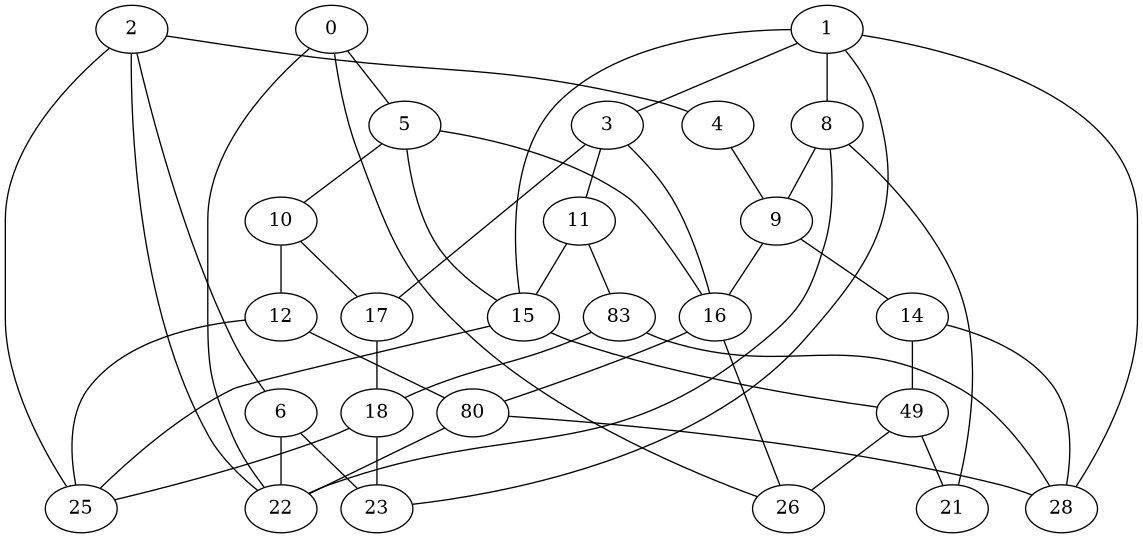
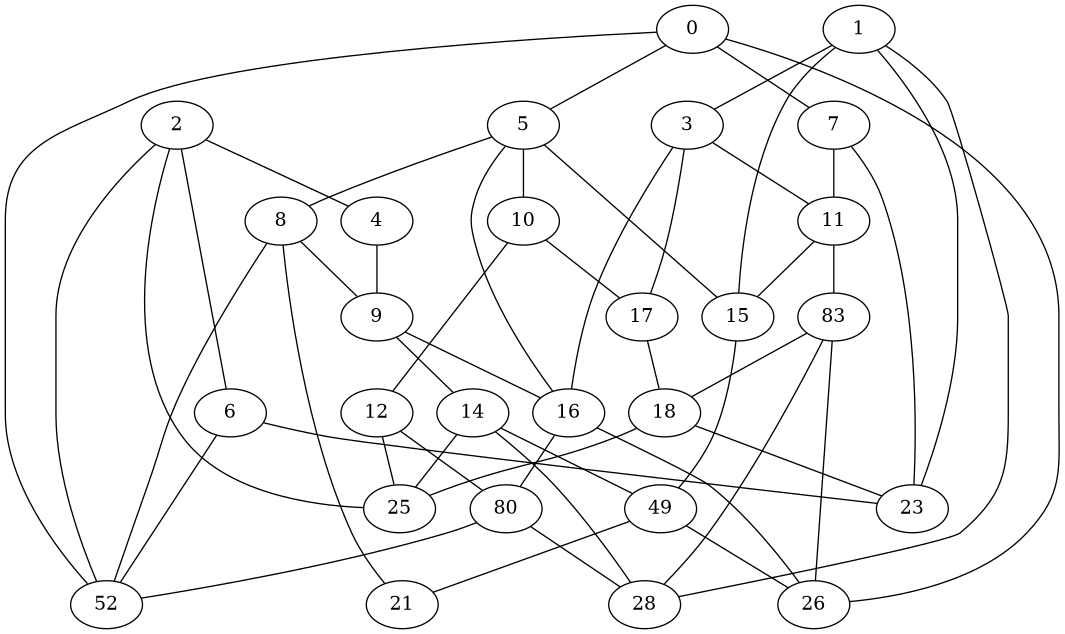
(827, 77) -> (400, 169)
none -> (834, 125)
(281, 376) -> (433, 465)
none -> (824, 461)
(281, 509) -> (107, 605)
